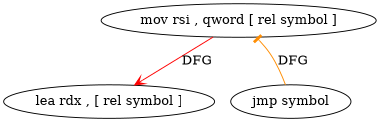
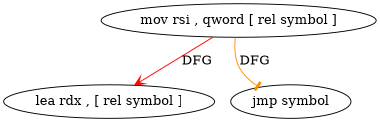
(275, 61) -> (238, 64)
